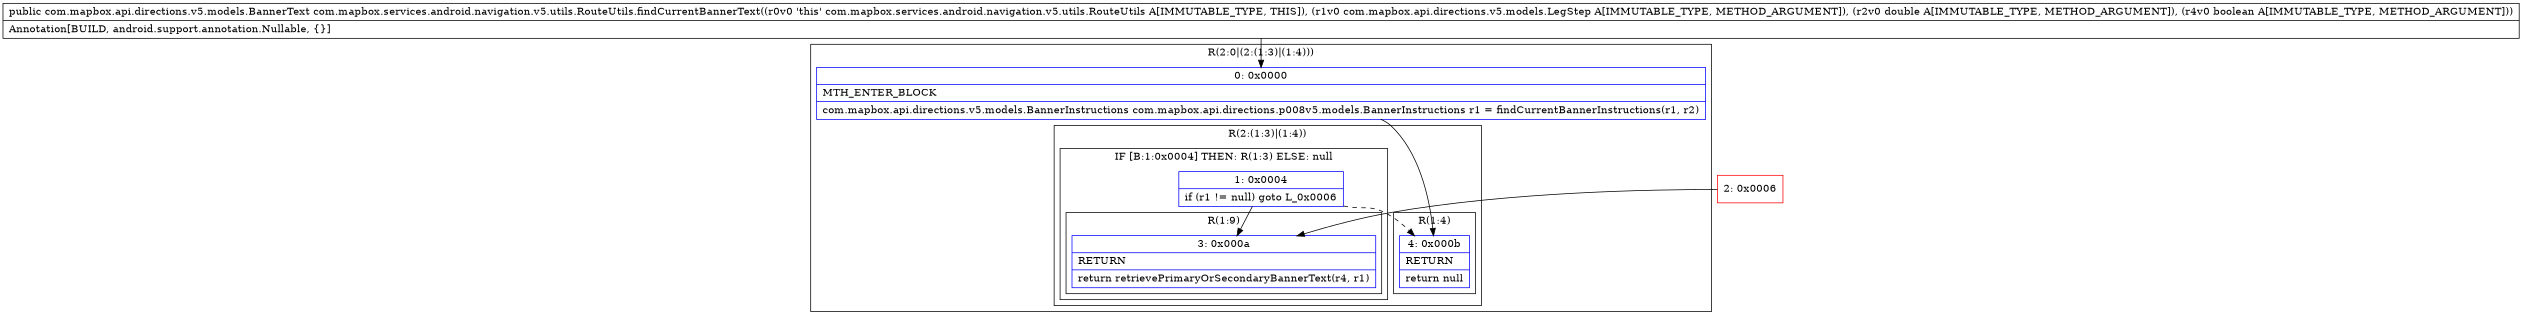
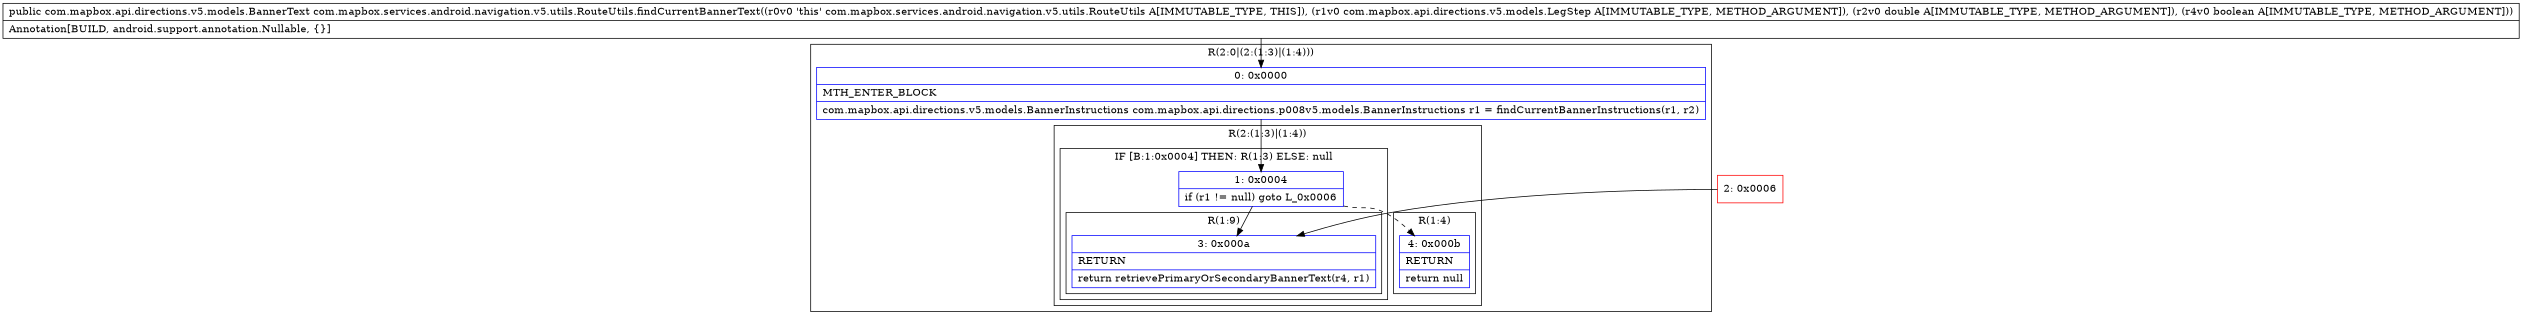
(1418, 168) -> (1261, 142)
